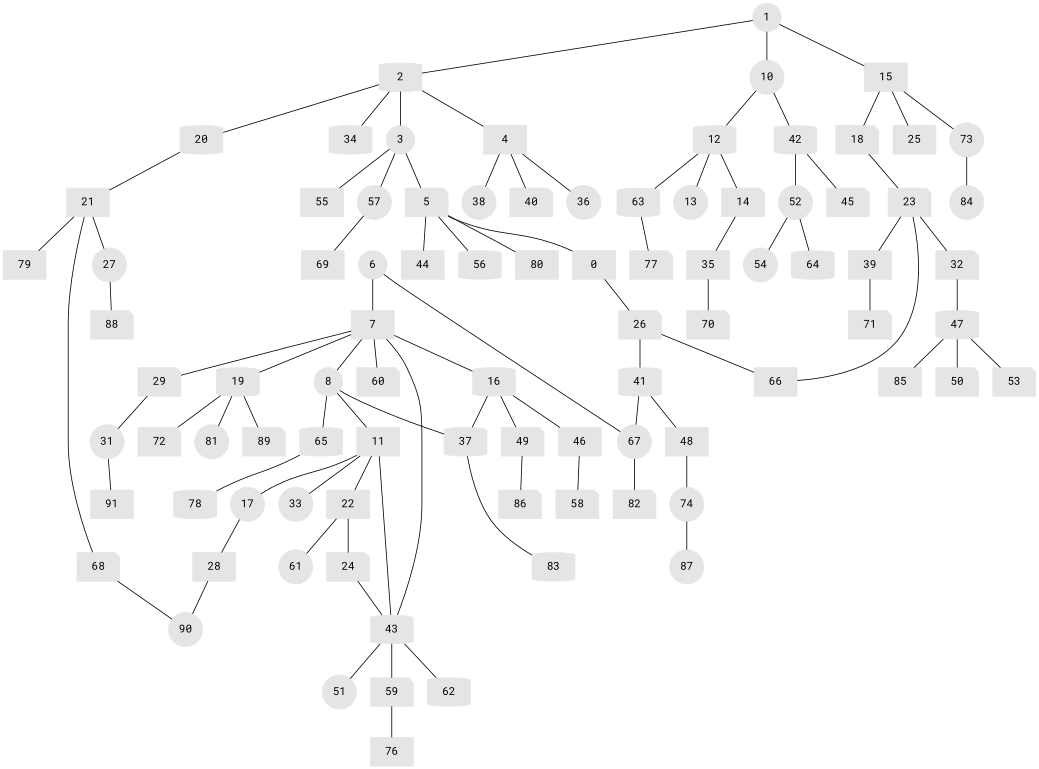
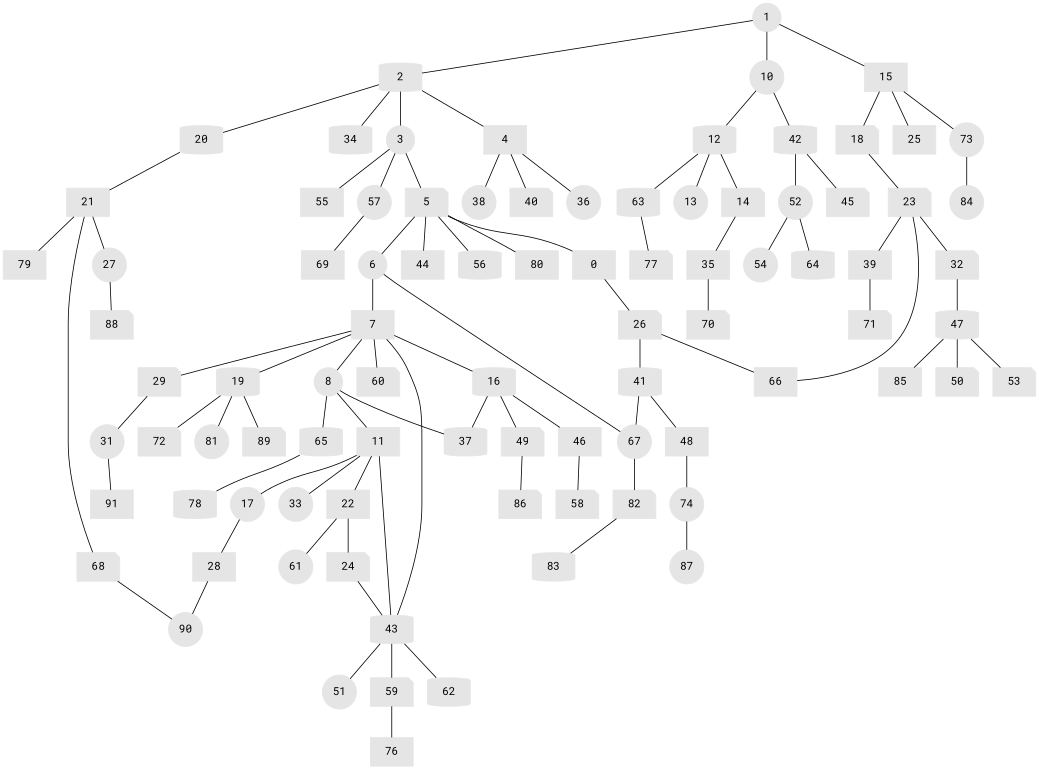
none -> (398, 235)
(487, 514) -> (594, 536)
